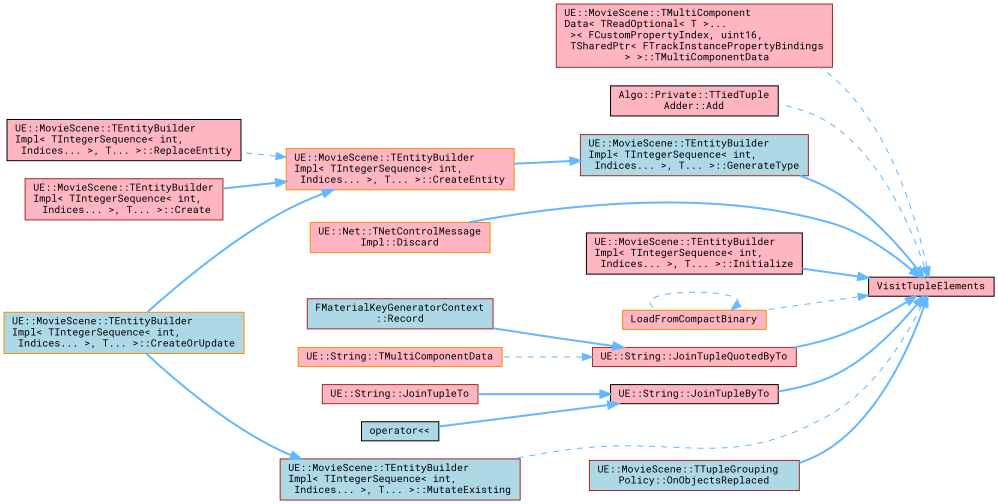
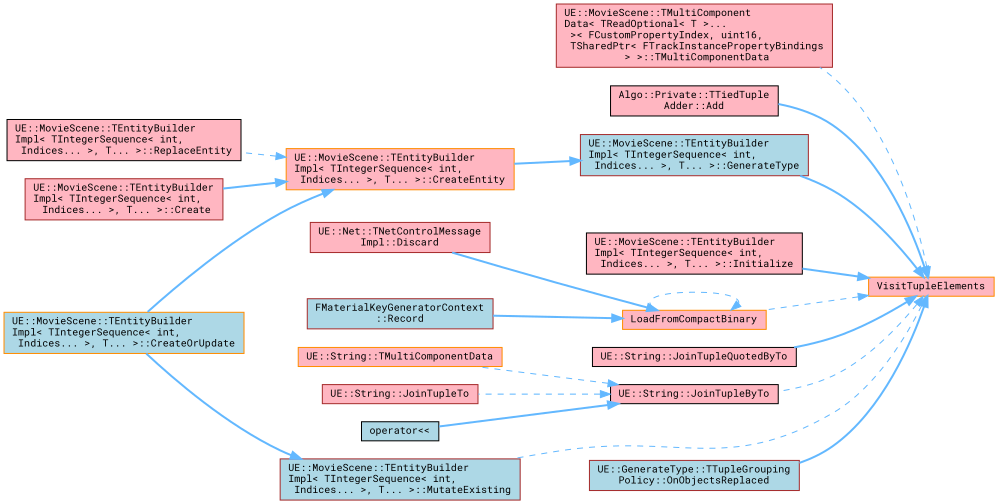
(873, 165) -> (873, 165)
(698, 203) -> (550, 281)
(400, 237) -> (400, 237)
(931, 287) -> (931, 287)
(553, 337) -> (553, 317)
(542, 357) -> (542, 375)
(694, 357) -> (694, 357)
(856, 362) -> (856, 362)
(539, 394) -> (539, 394)
(694, 475) -> (694, 475)
